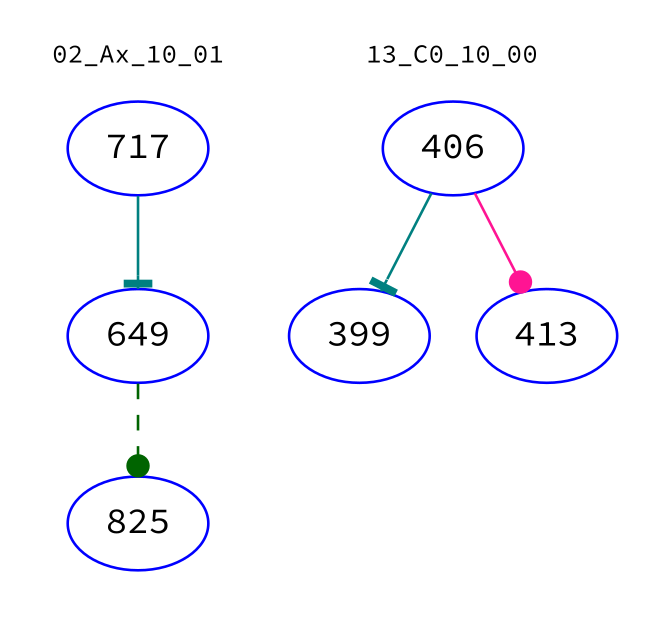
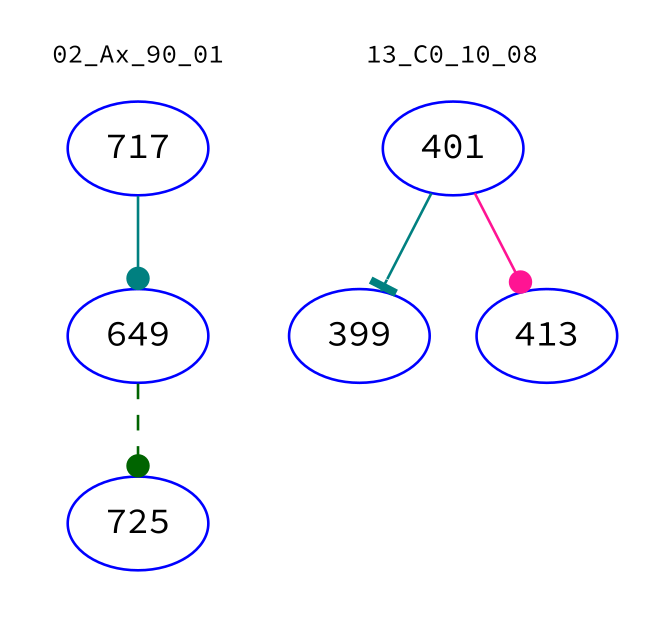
(139, 56) -> (139, 56)
(453, 56) -> (453, 56)
(453, 148) -> (453, 148)
(138, 236) -> (138, 236)
(138, 523) -> (138, 523)
